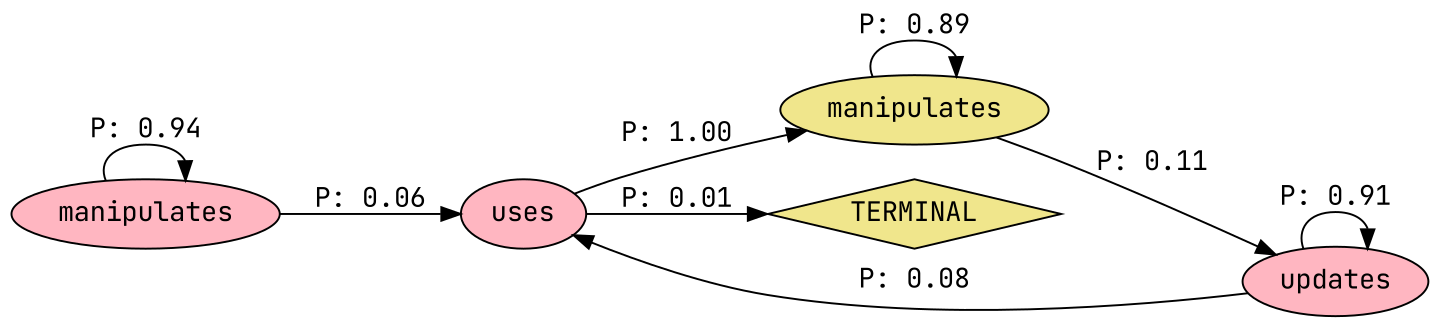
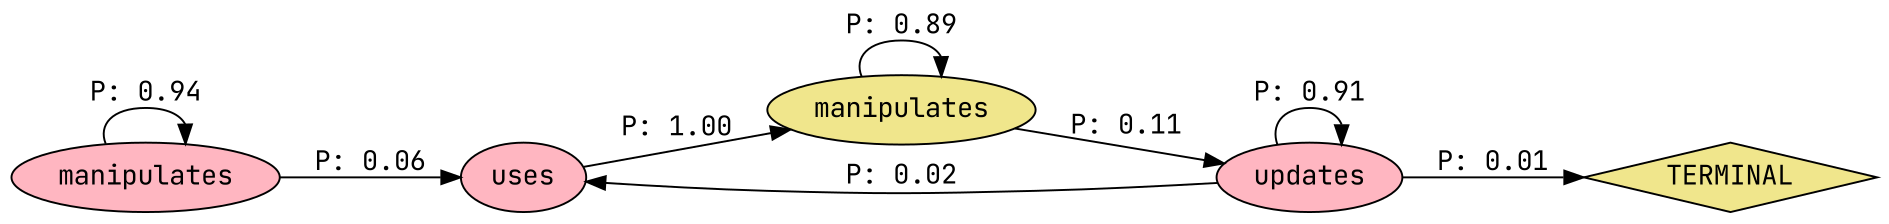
(667, 214) -> (1483, 177)
(914, 280) -> (901, 176)
